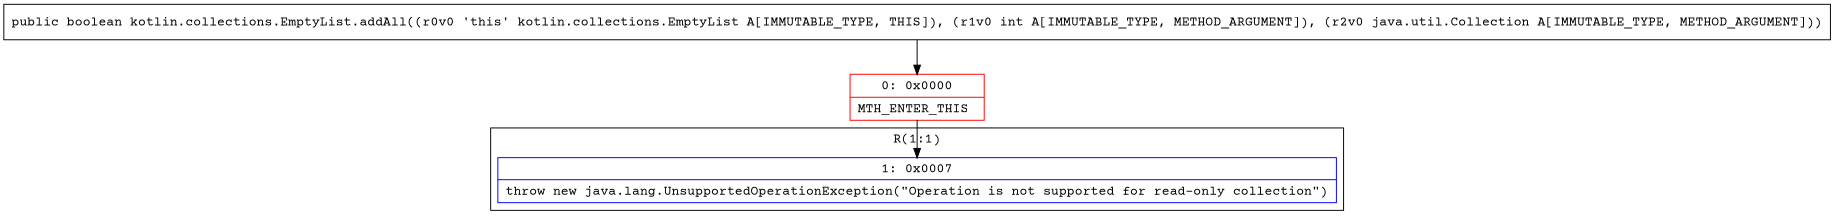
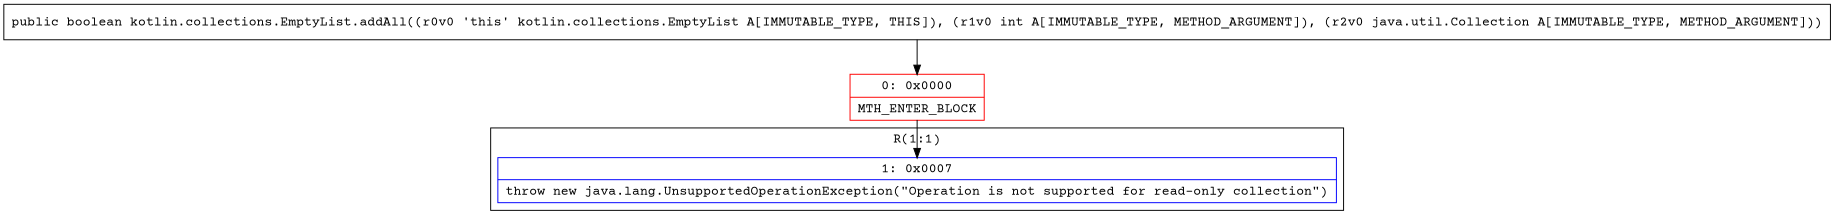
(913, 108) -> (917, 108)
